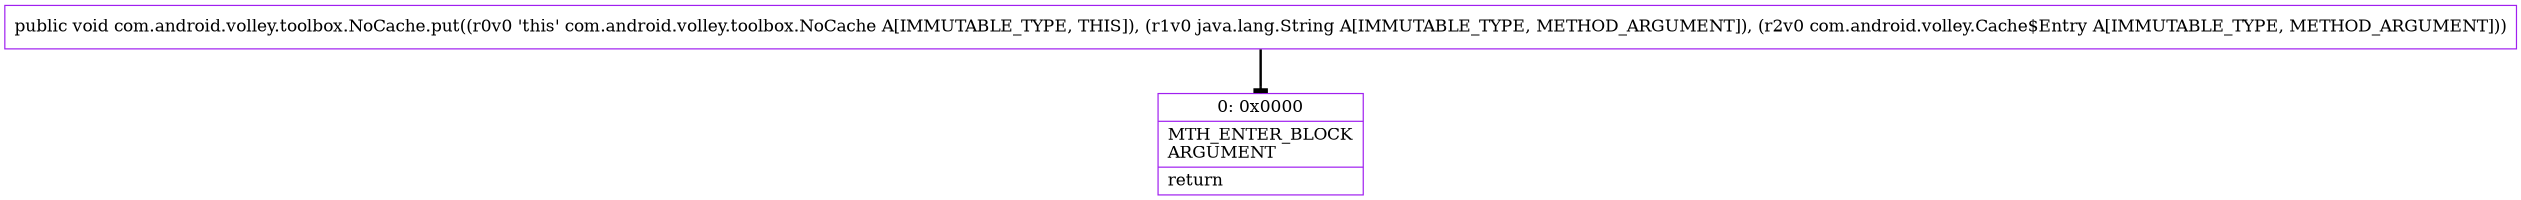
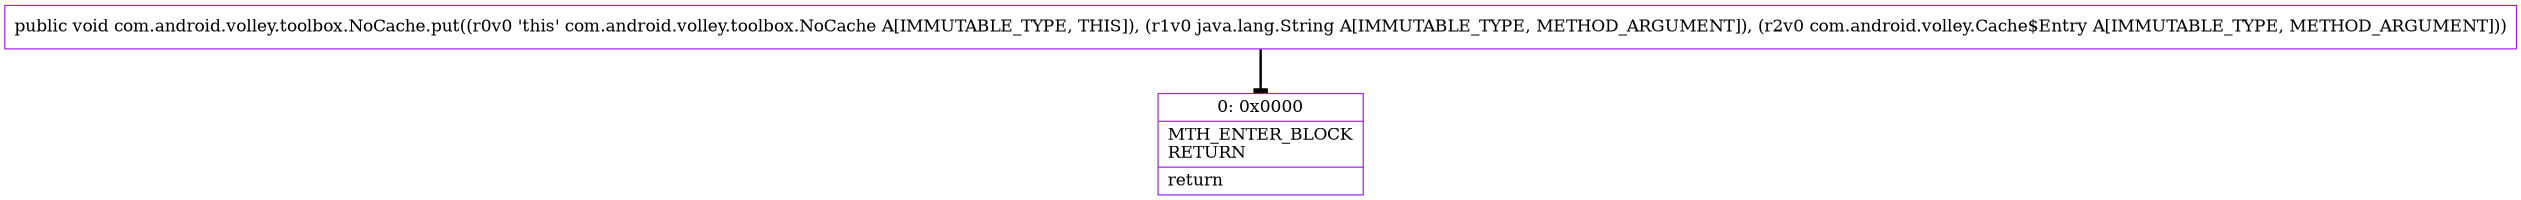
(1222, 153) -> (1207, 153)
